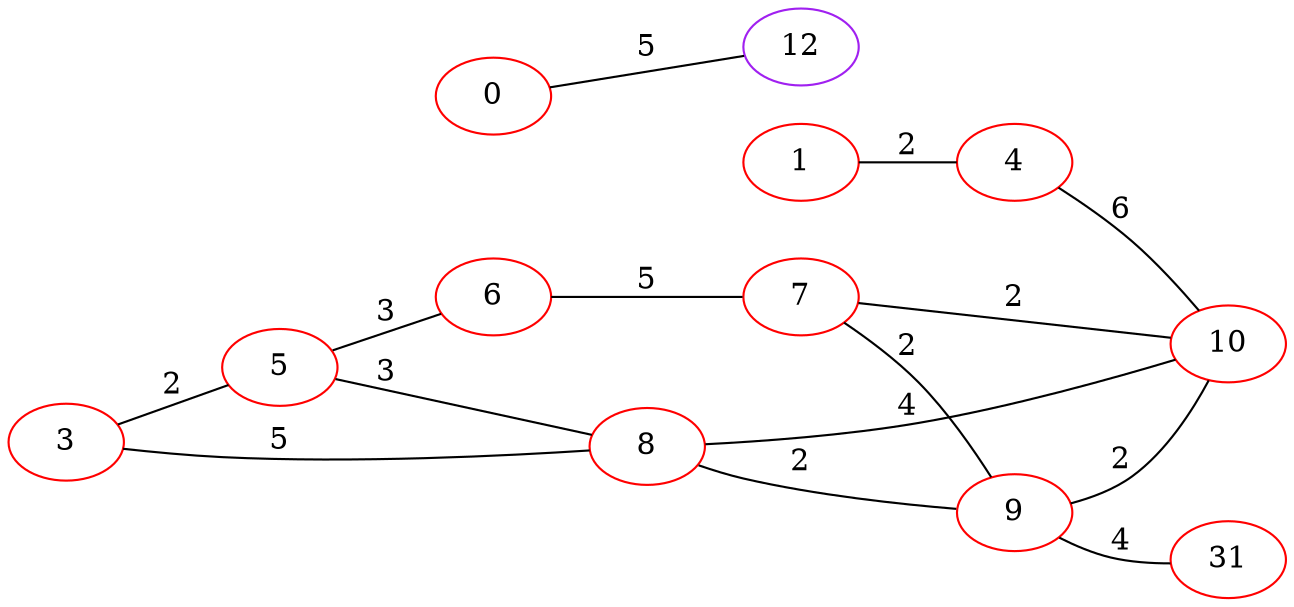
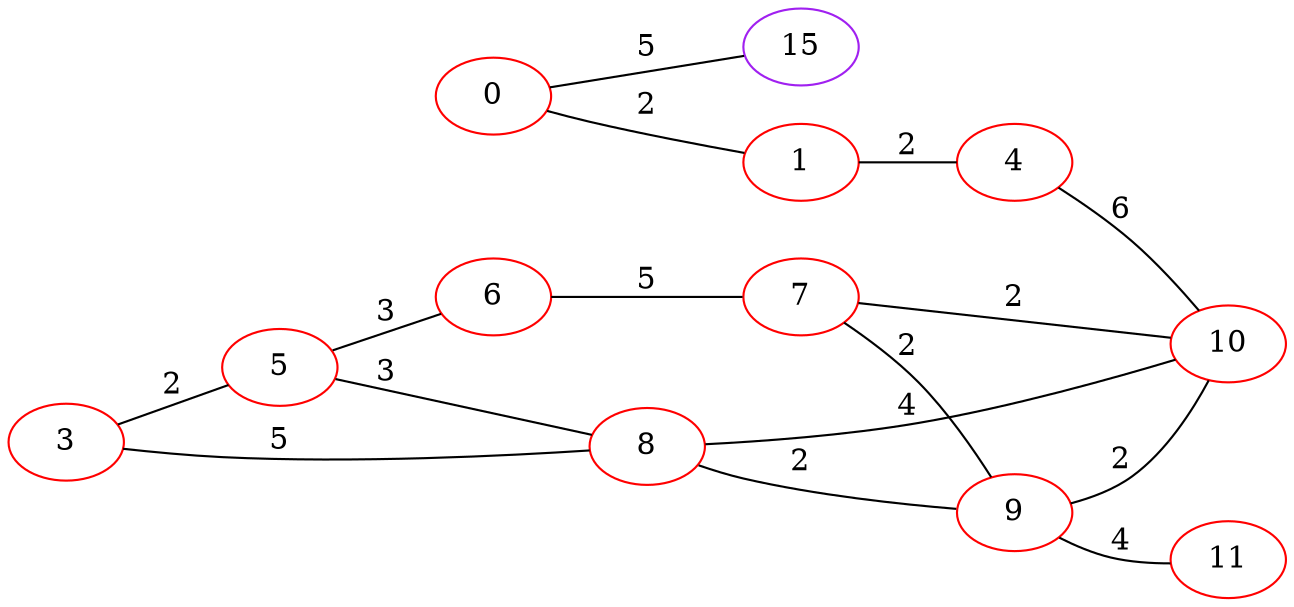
(801, 47) -> (801, 47)
none -> (645, 134)
(1228, 560) -> (1228, 560)
